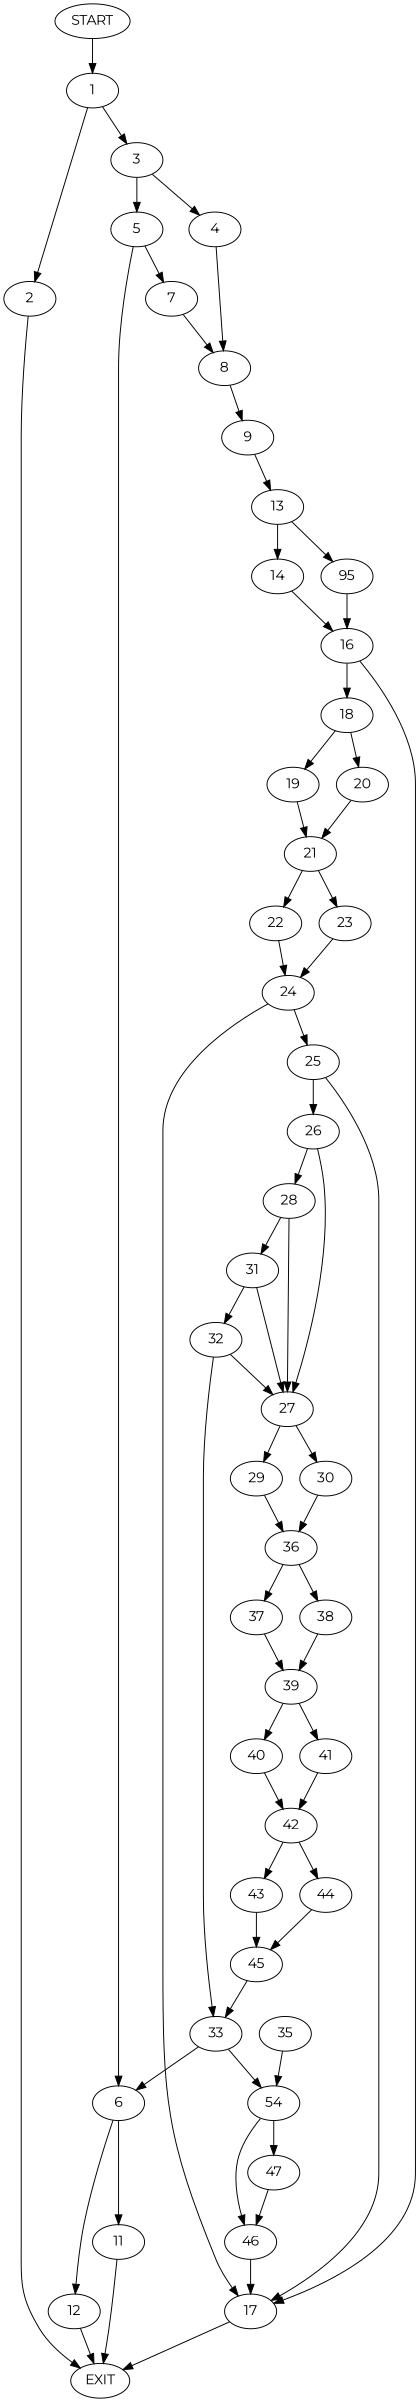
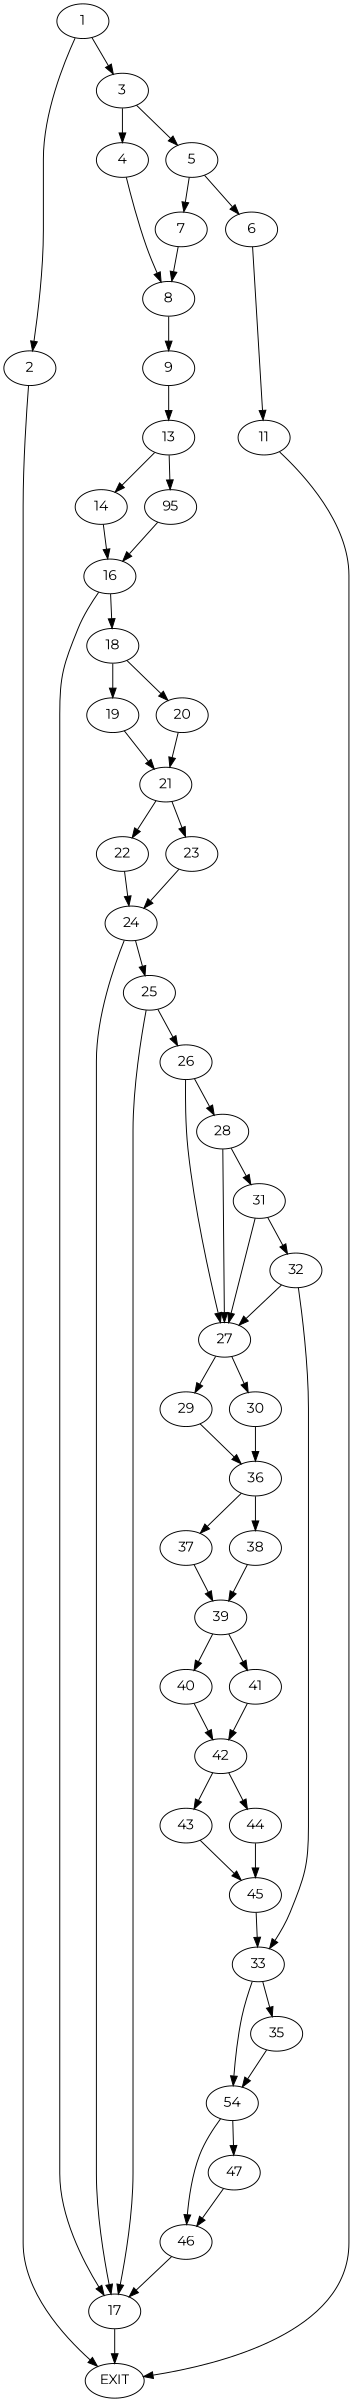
(93, 21) -> none
(171, 2066) -> (266, 1994)
(74, 2311) -> none
